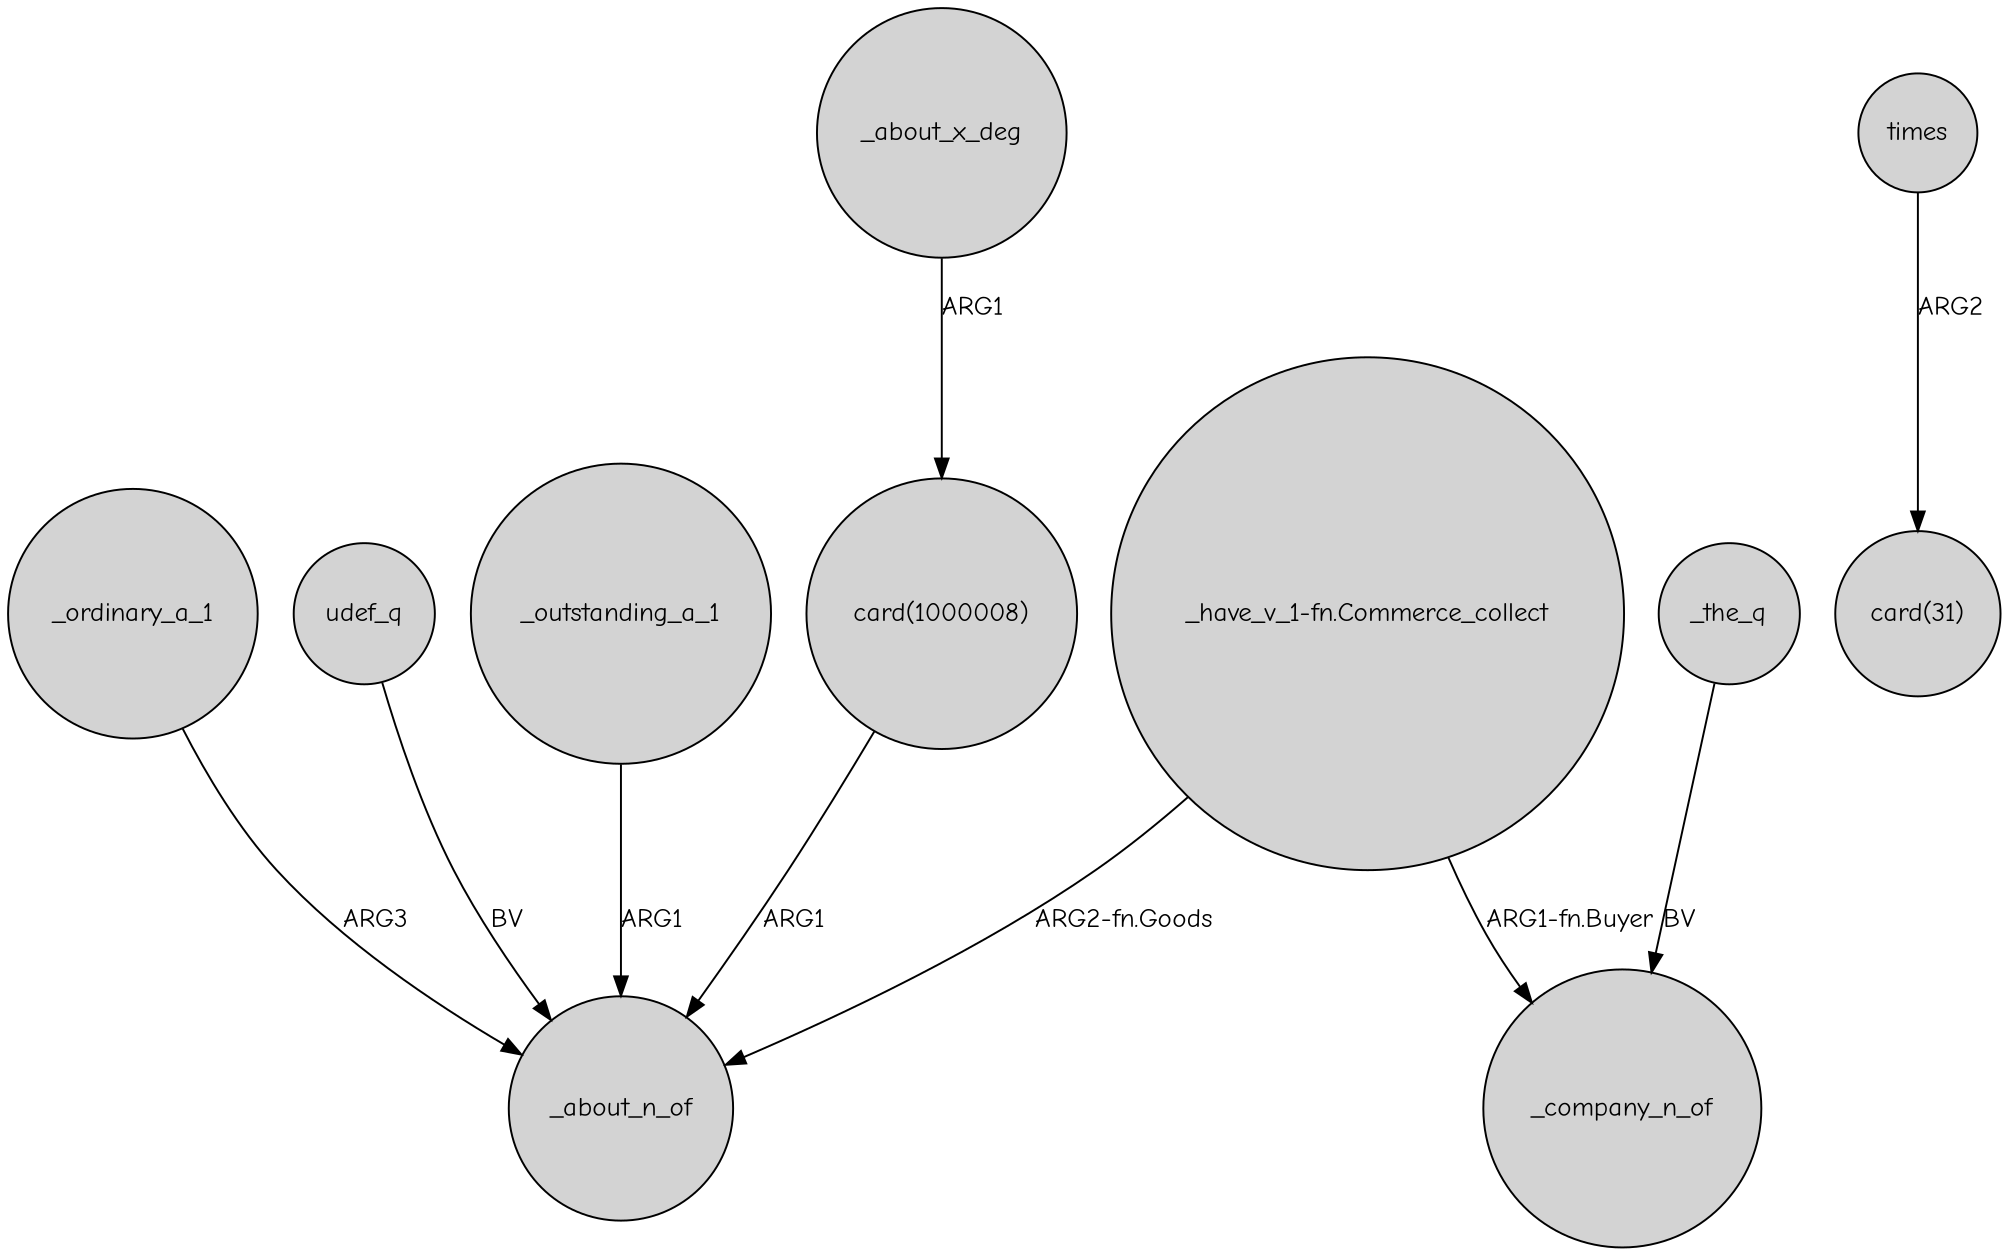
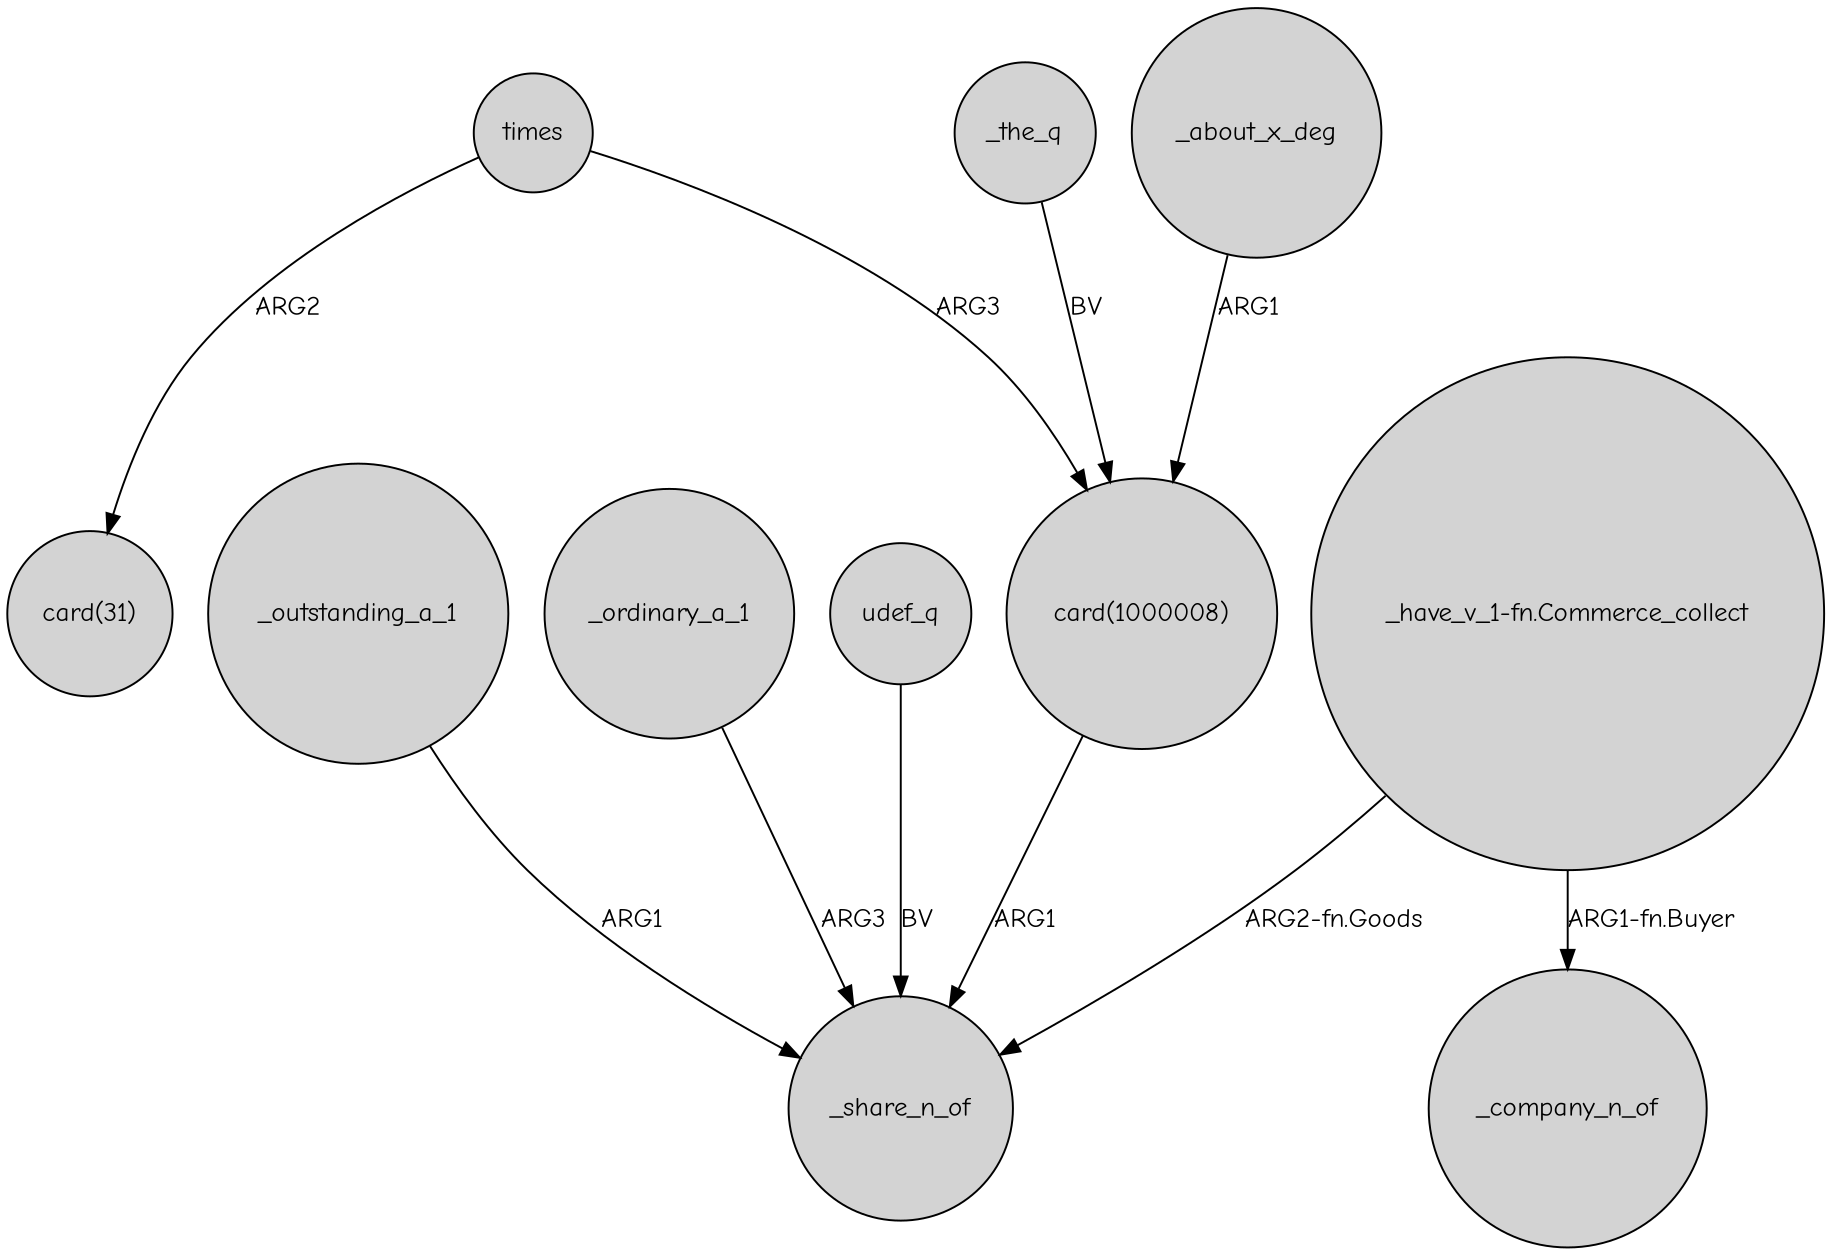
none -> (864, 269)
(1685, 818) -> (1074, 333)
(621, 1108) -> (901, 1108)
